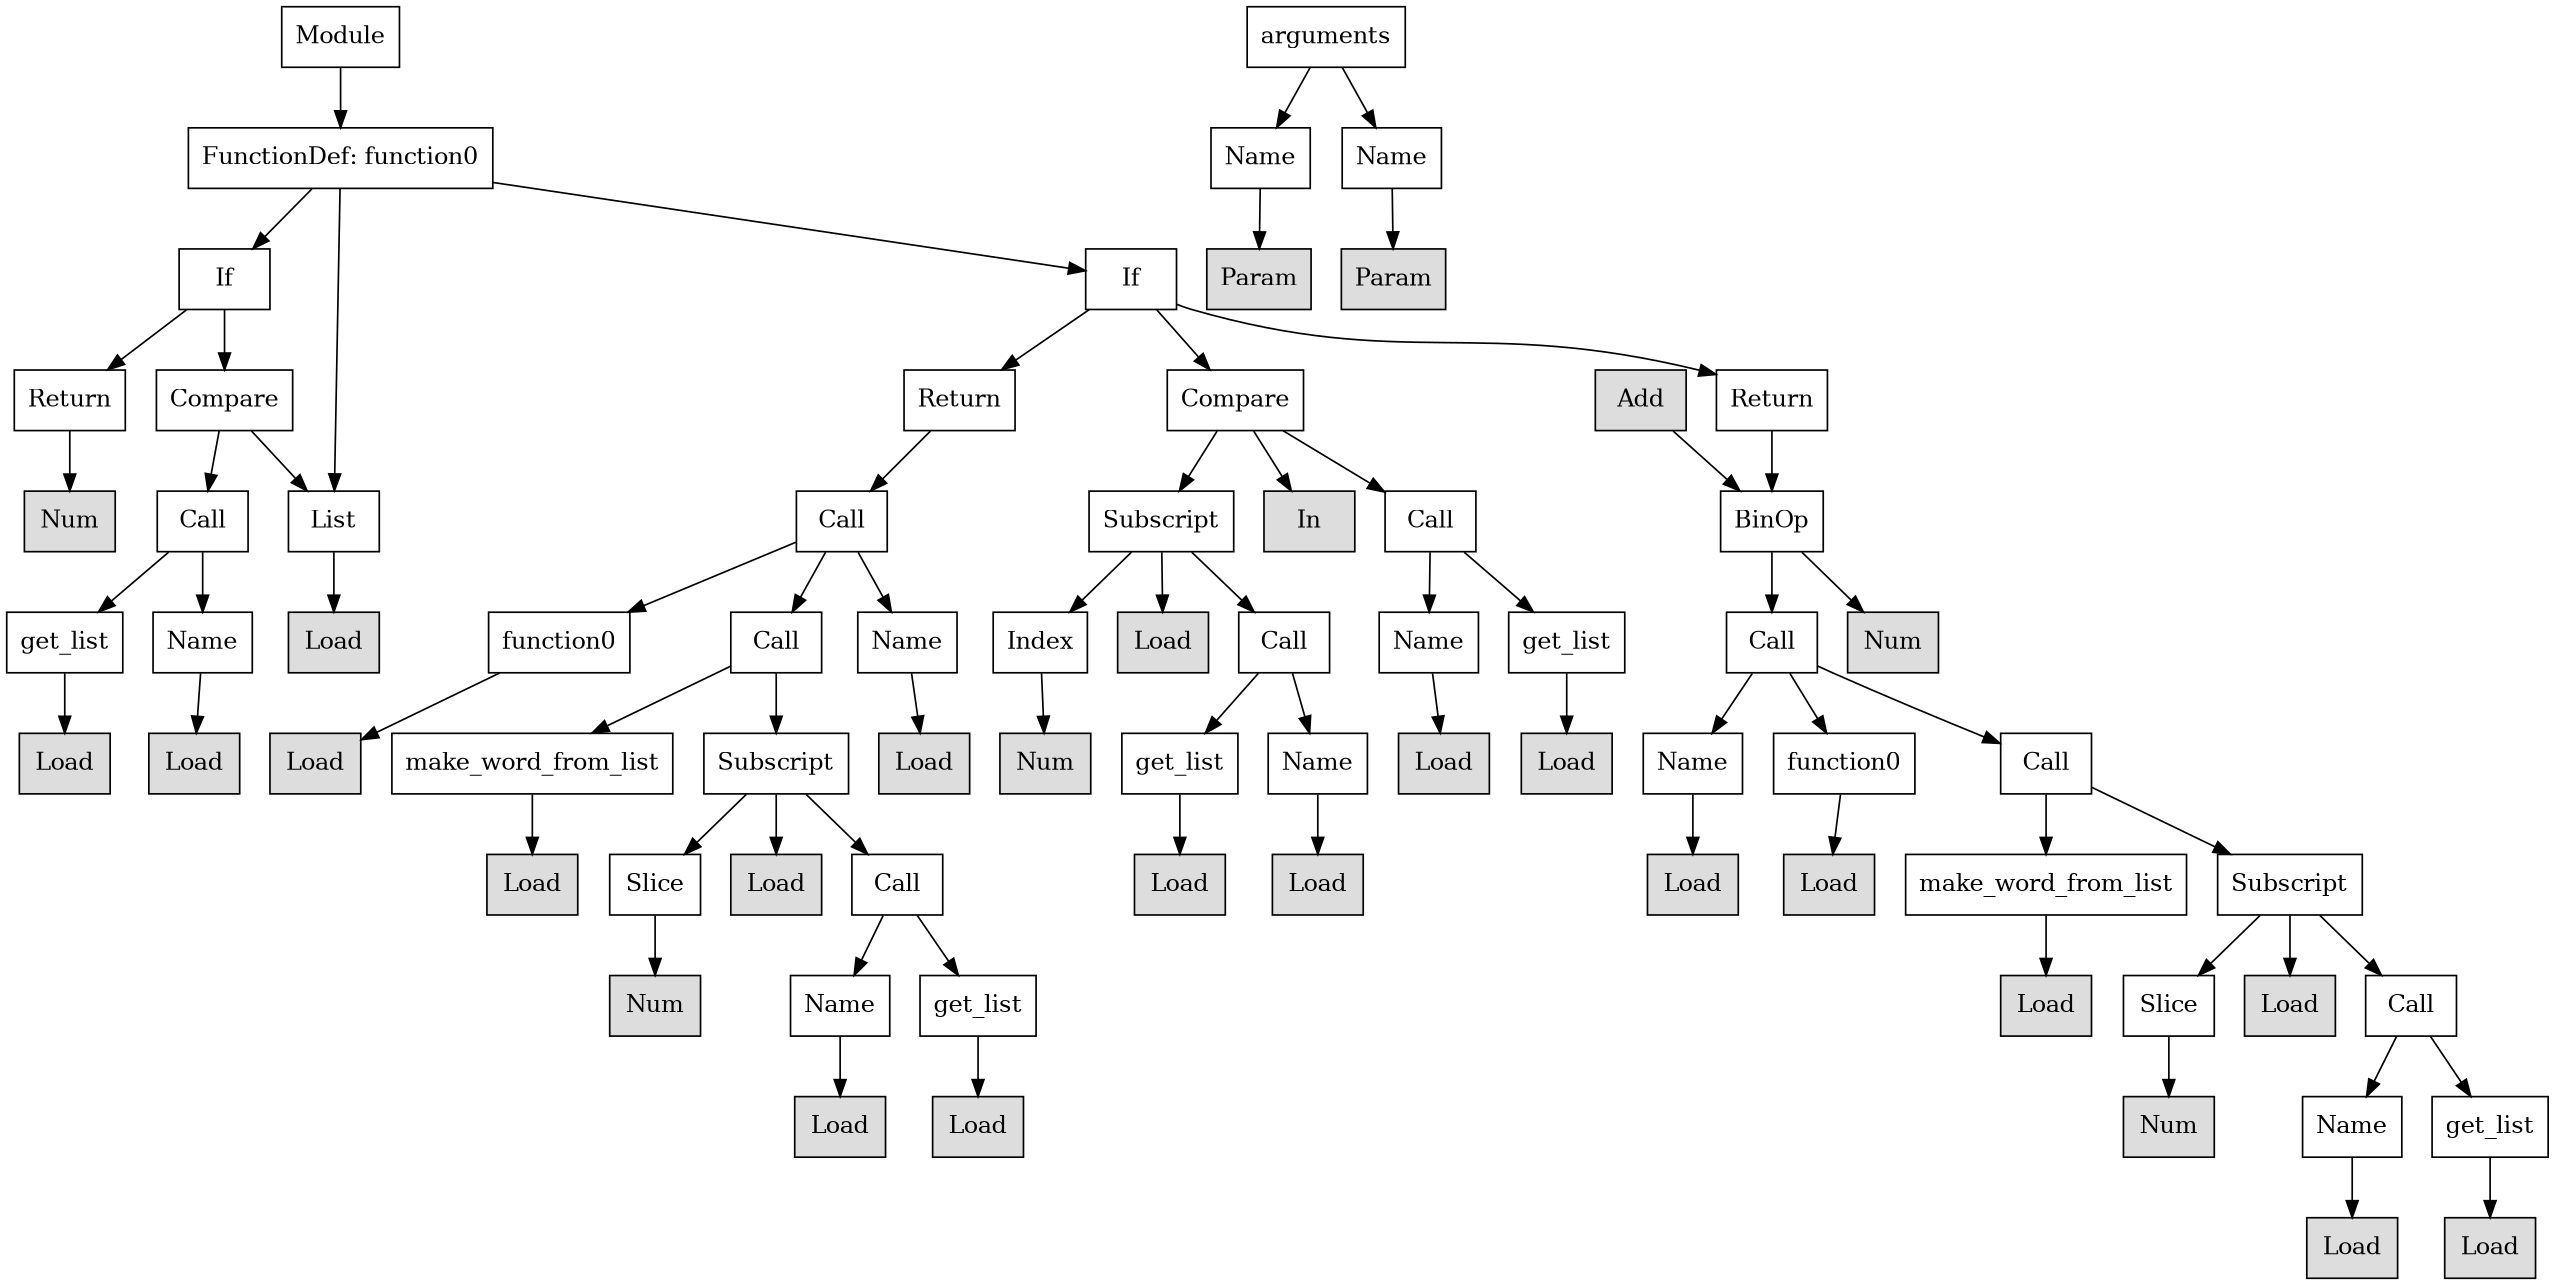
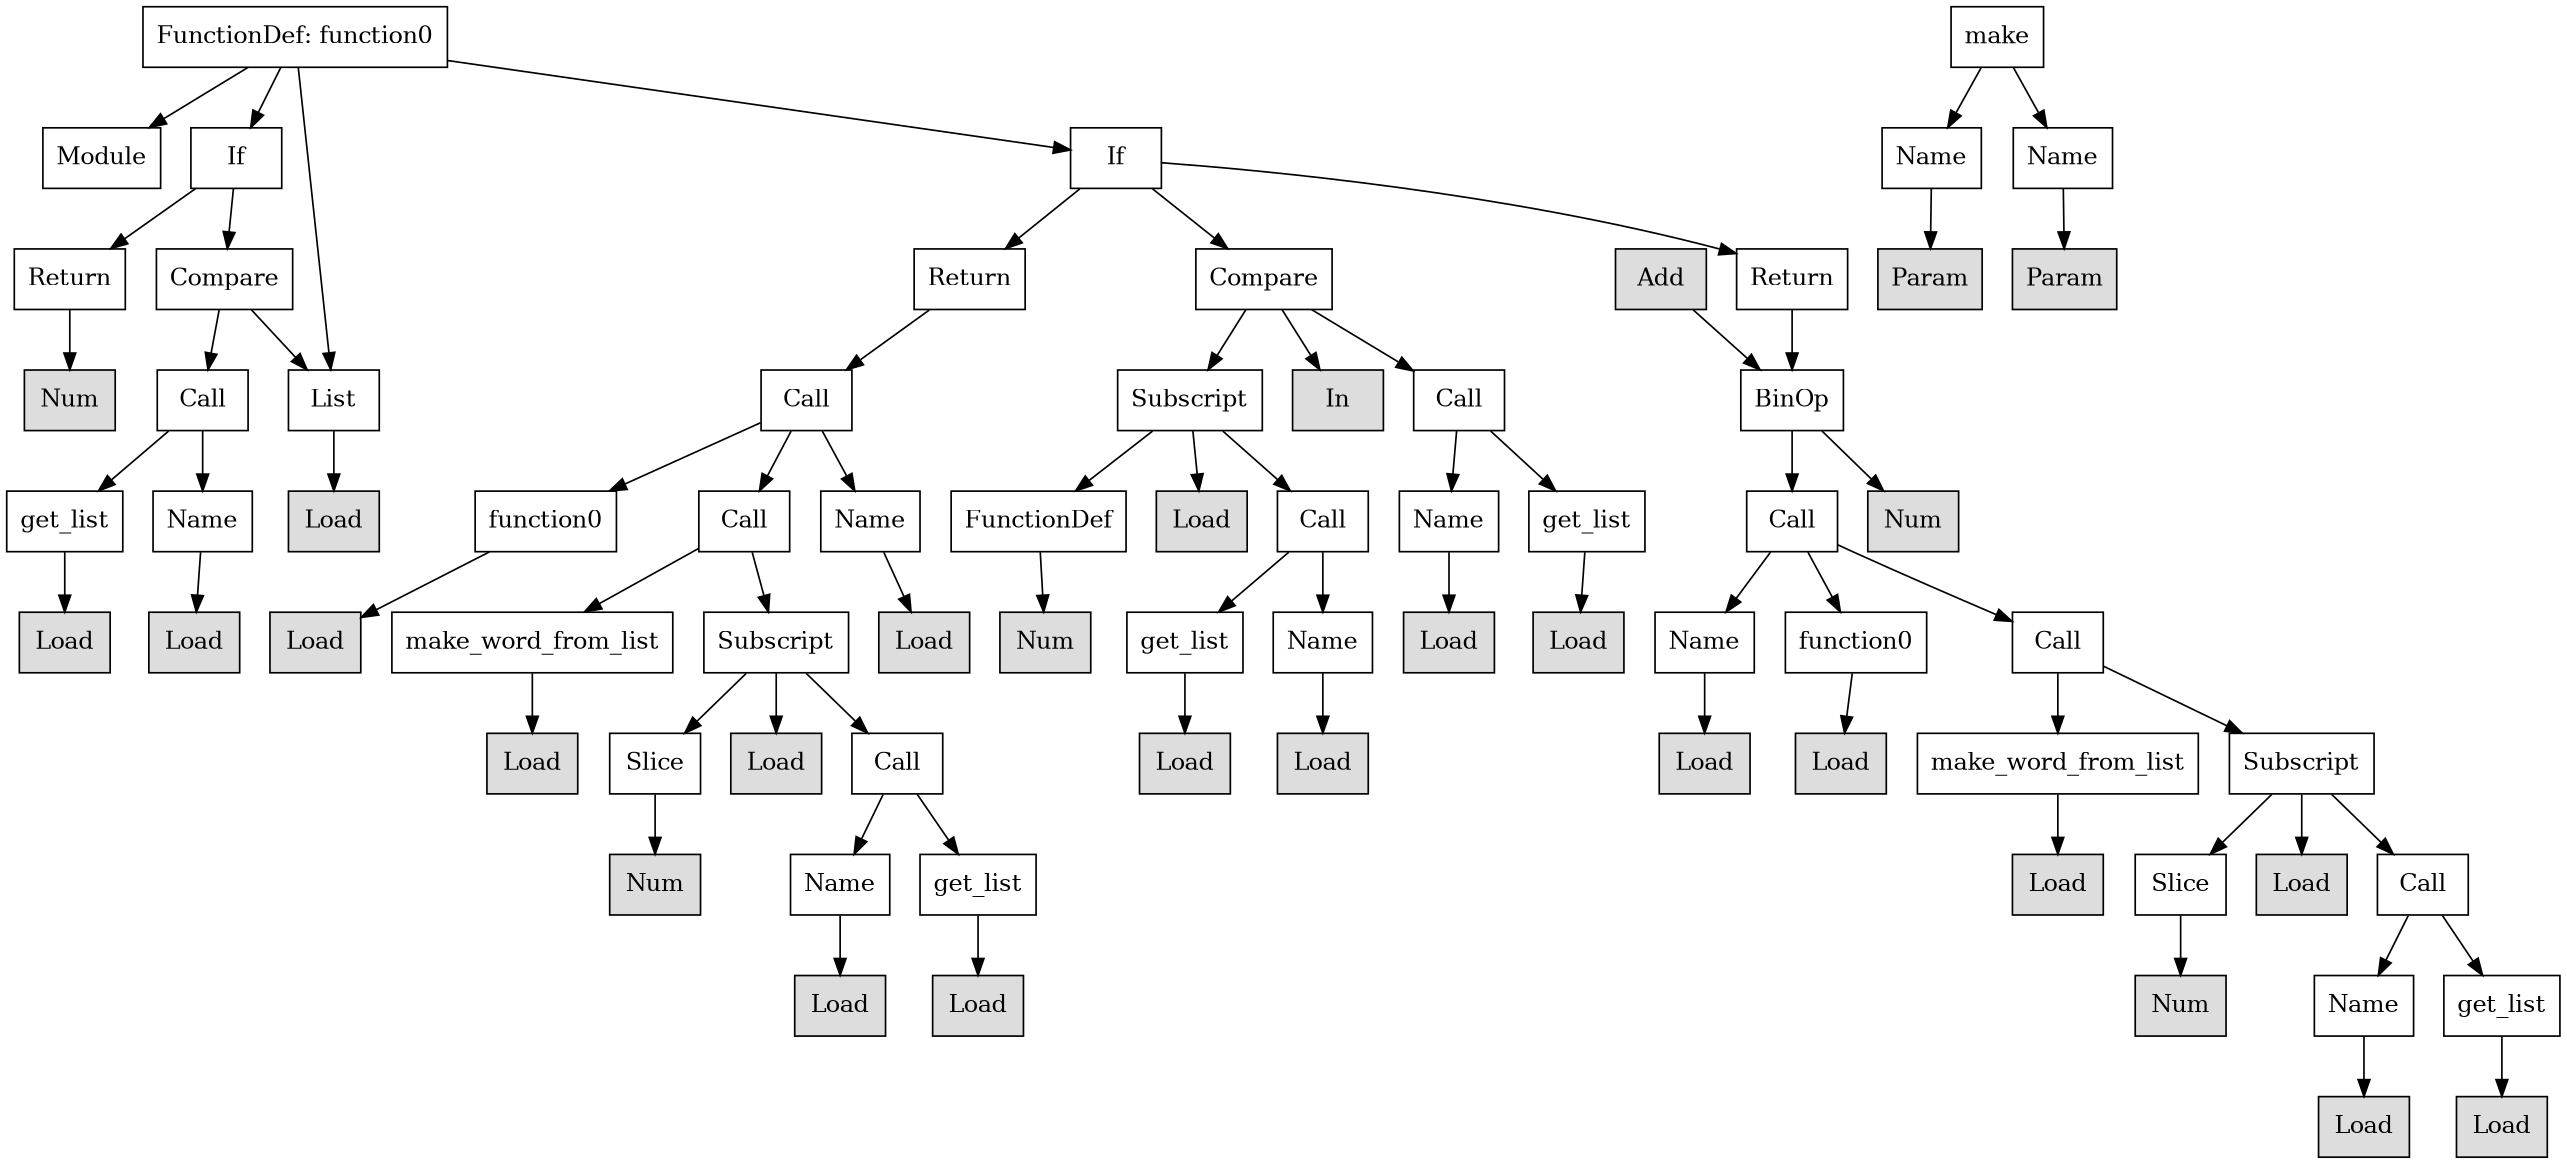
(1326, 37) -> (1997, 37)
(341, 89) -> (206, 93)
(1040, 643) -> (1039, 521)
